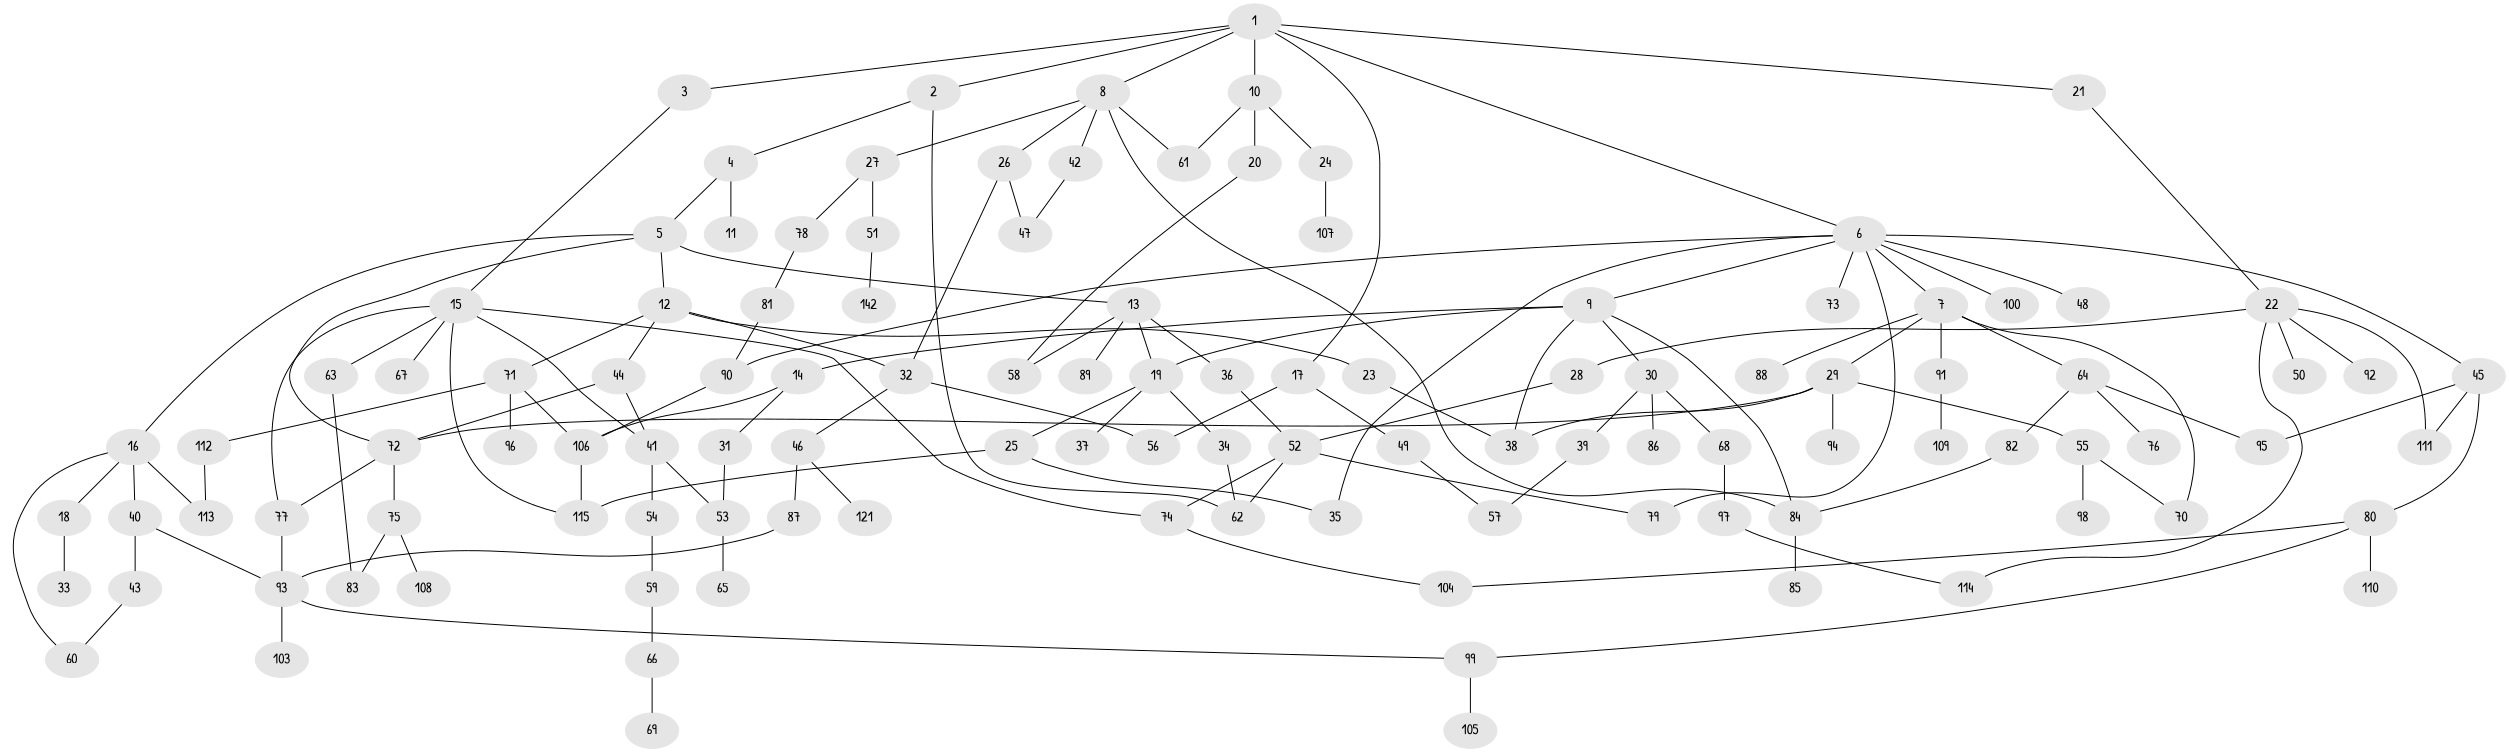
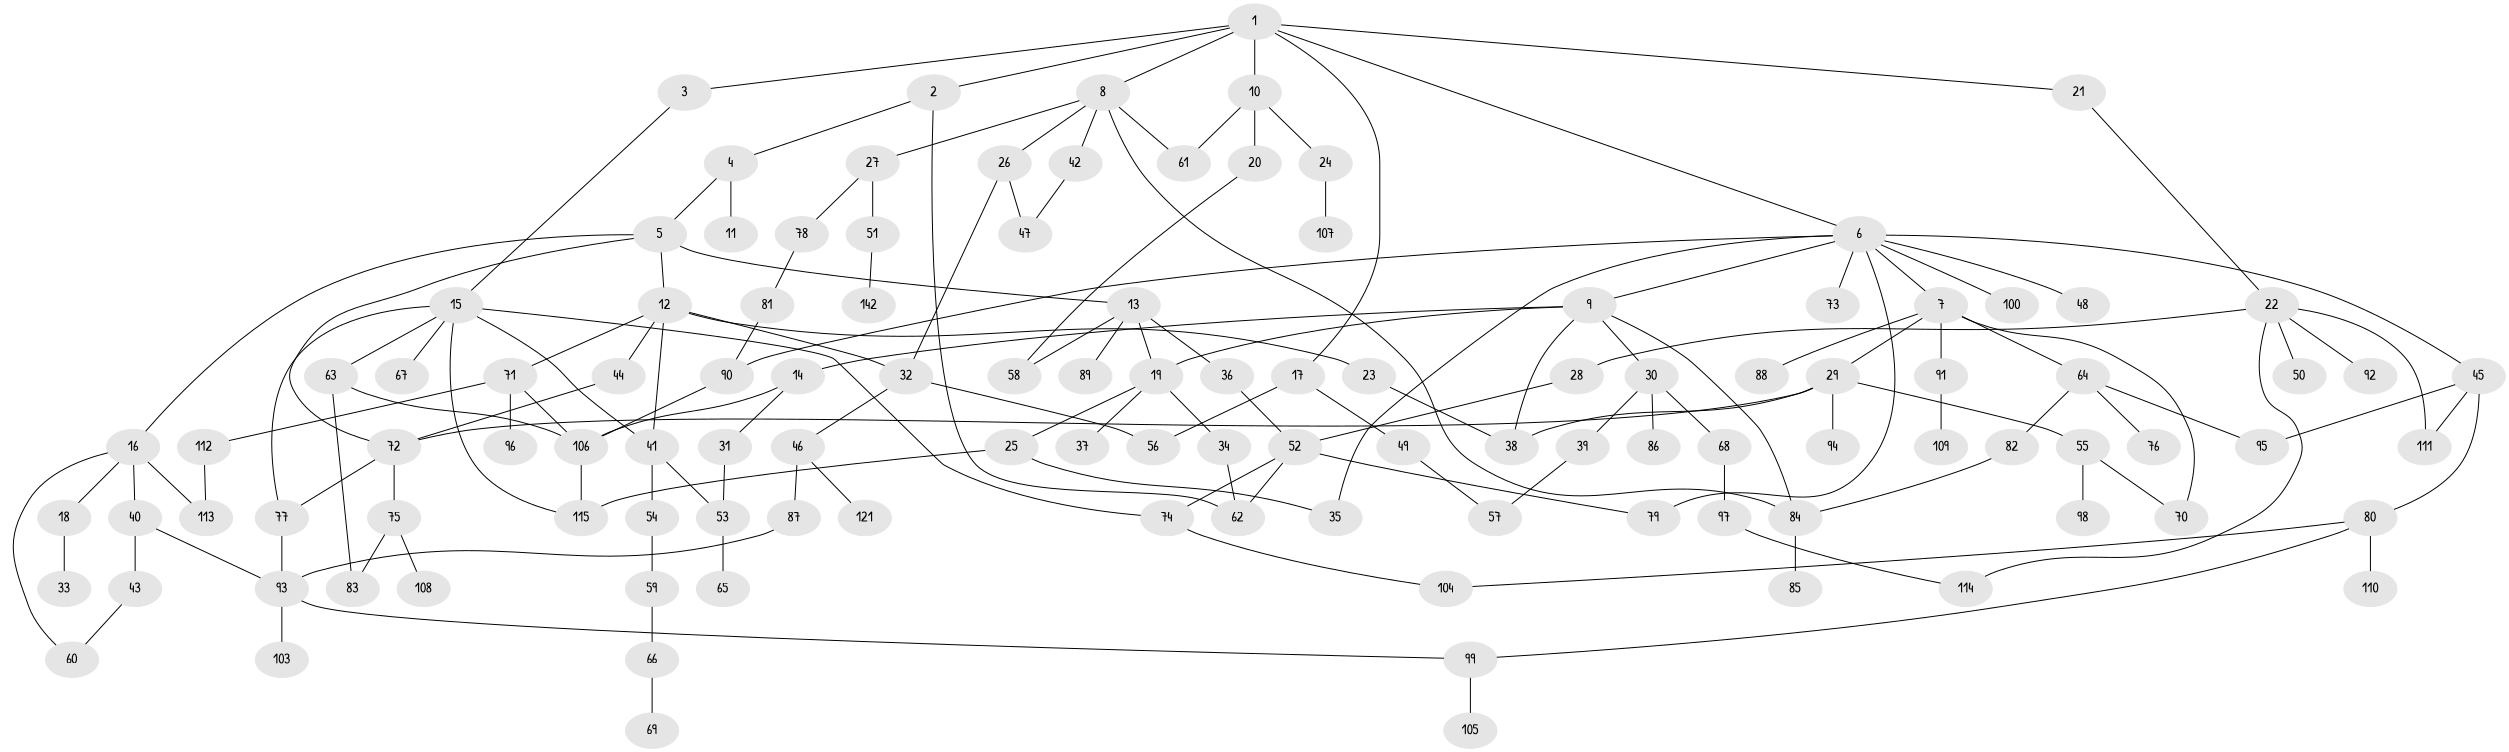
(635, 411) -> (659, 376)
none -> (462, 412)
